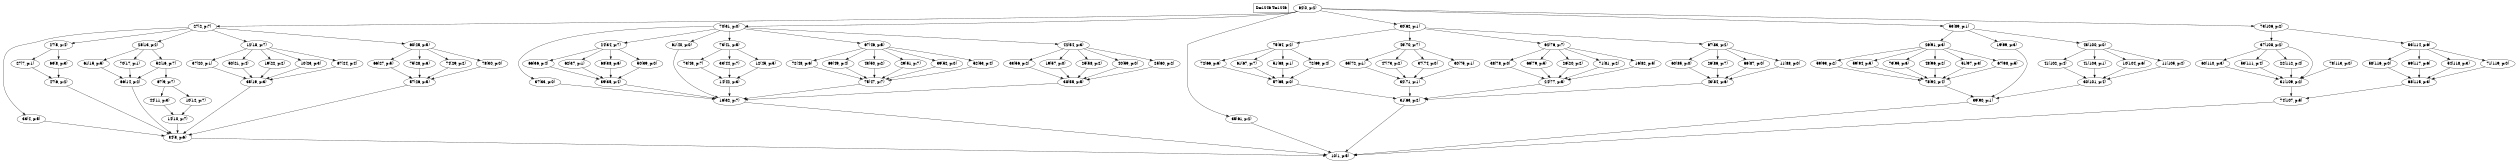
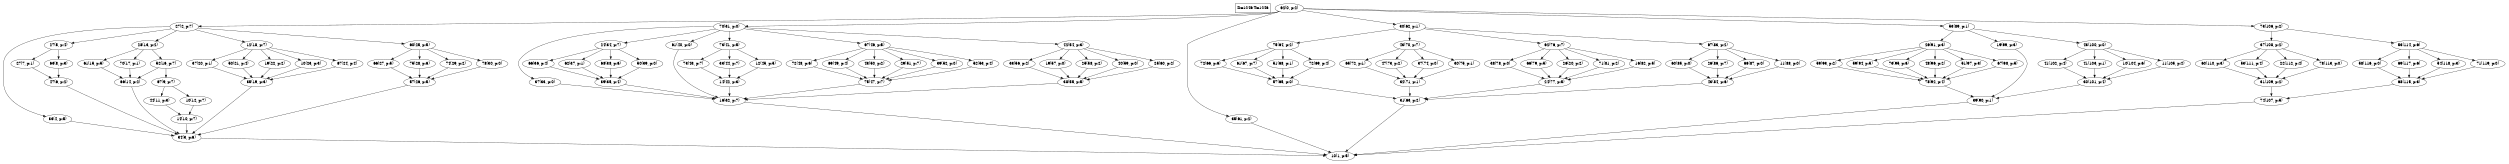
(2309, 57) -> (2300, 54)
